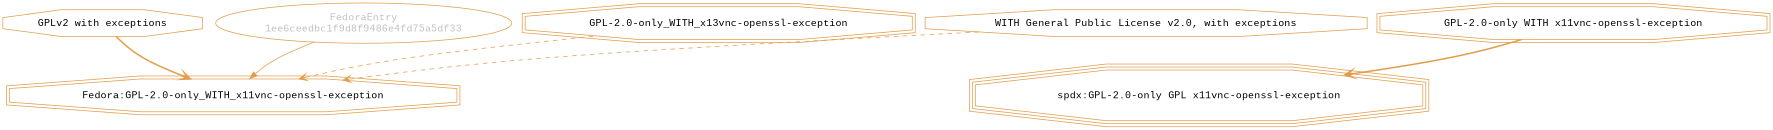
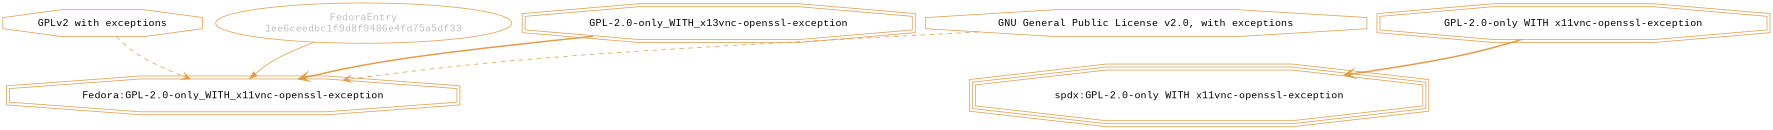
(1146, 23) -> (1146, 23)
(449, 52) -> (449, 52)
(147, 60) -> (147, 60)
(1199, 95) -> (1199, 95)
